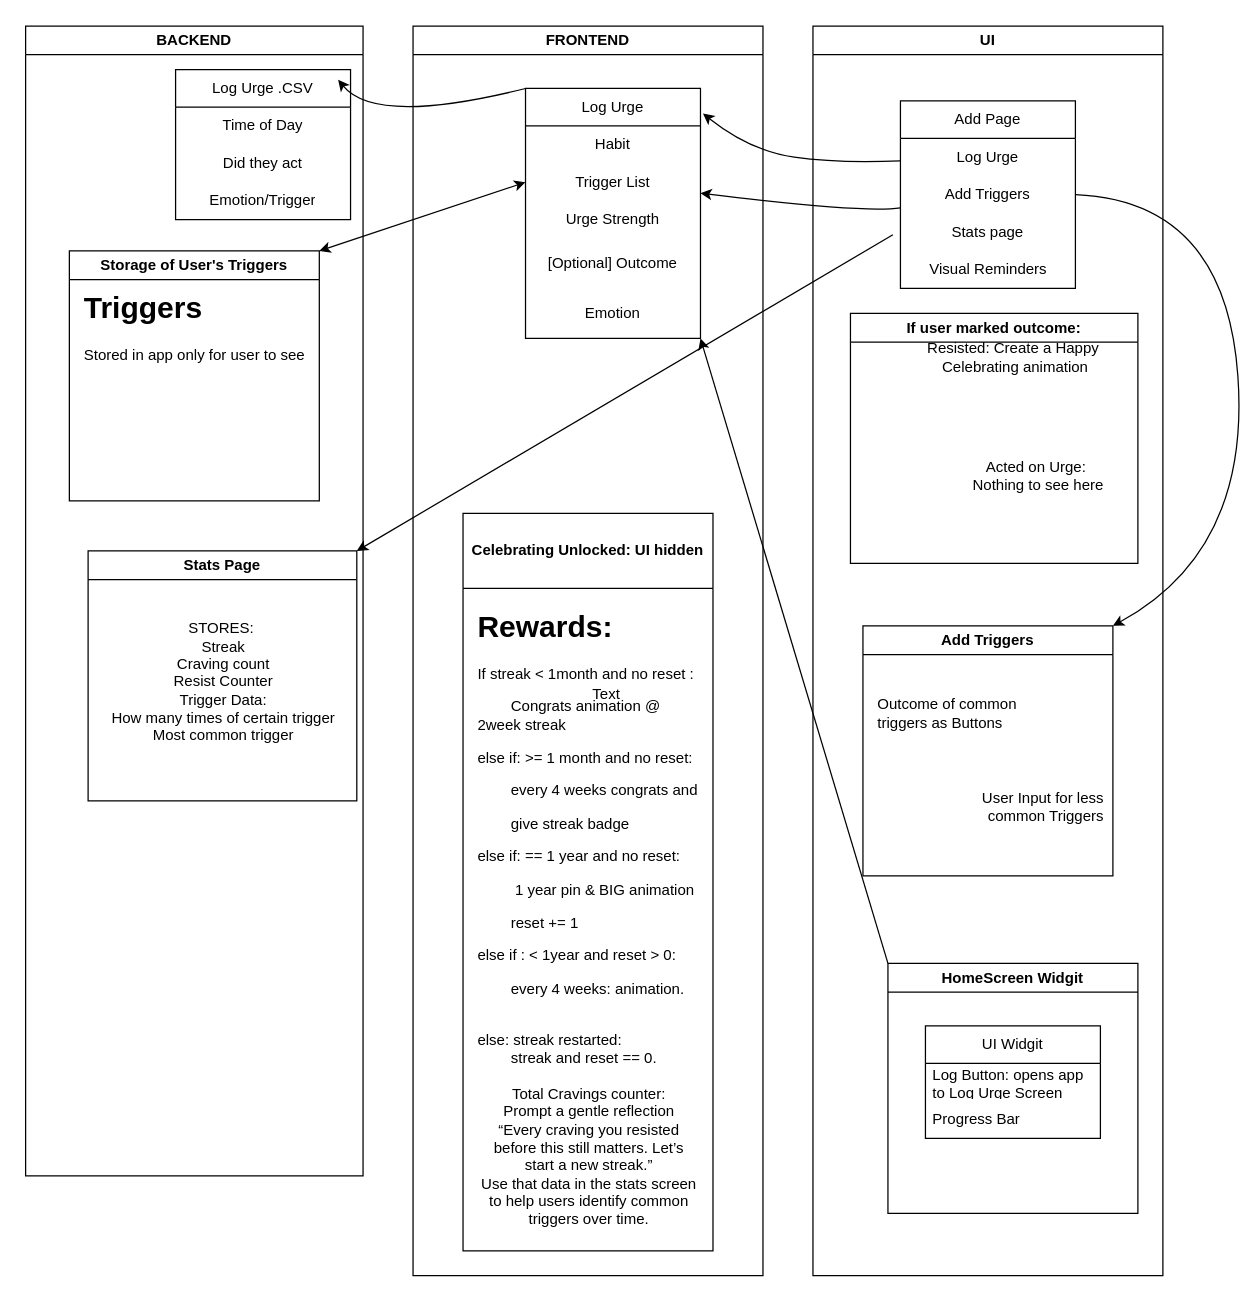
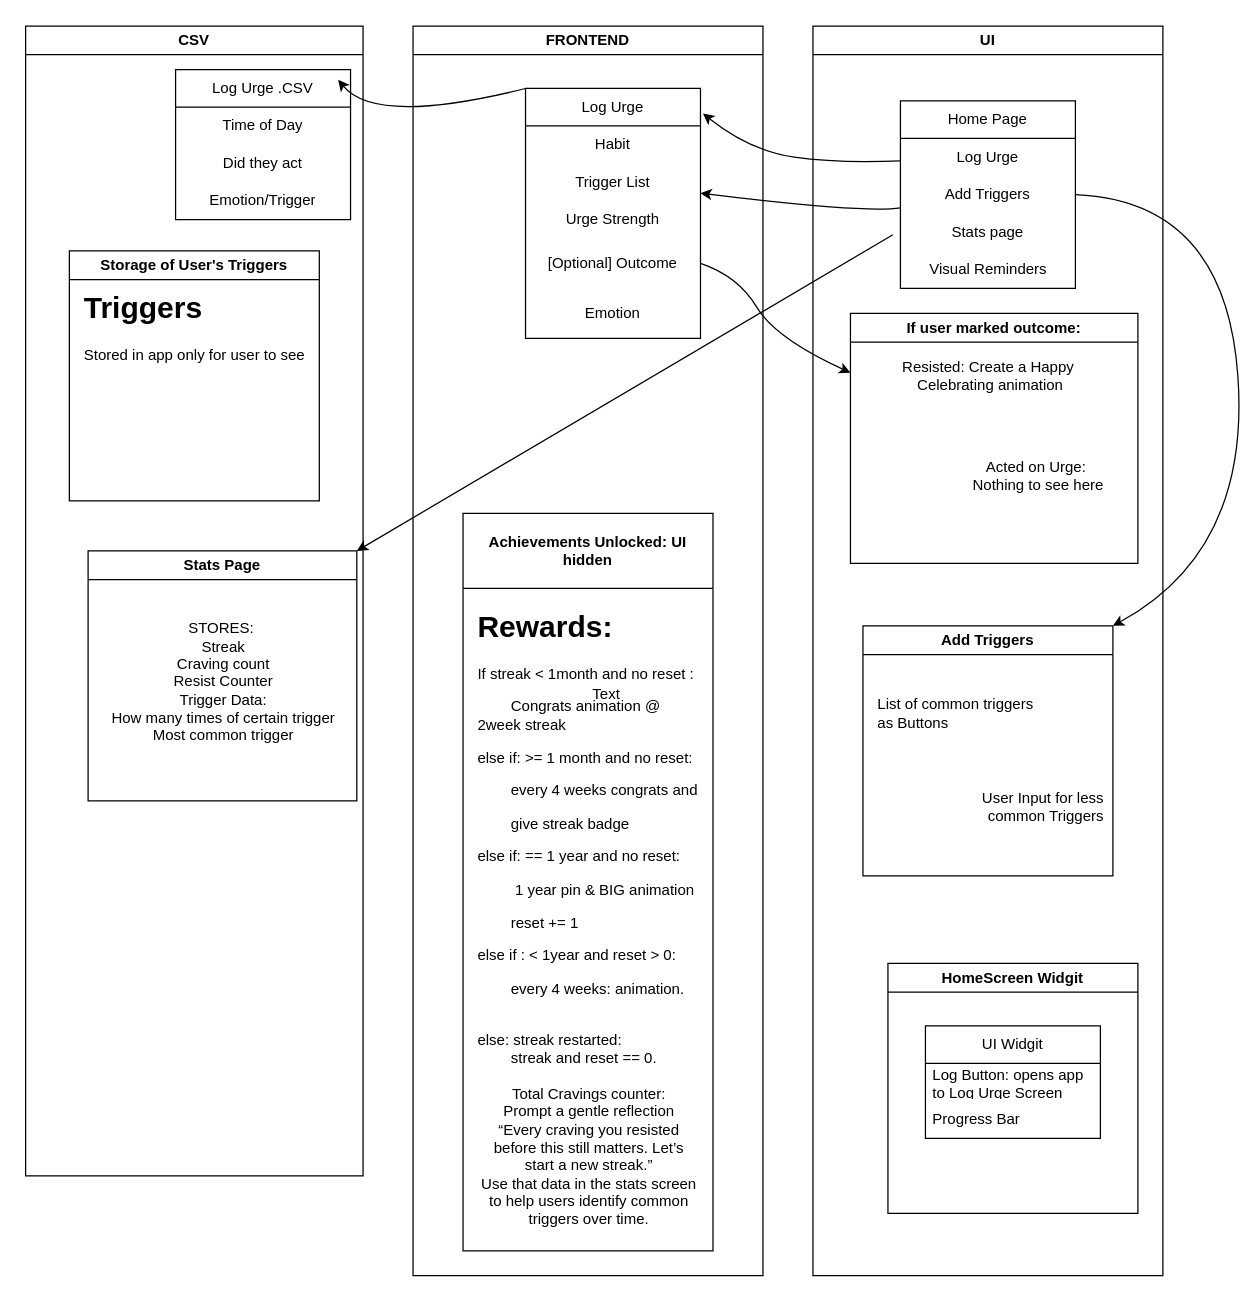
(194, 41) -> (194, 41)
(988, 119) -> (988, 119)
(422, 216) -> none
none -> (802, 347)
(1013, 357) -> (988, 376)
(588, 551) -> (588, 551)
(964, 713) -> (964, 713)
(852, 842) -> none
